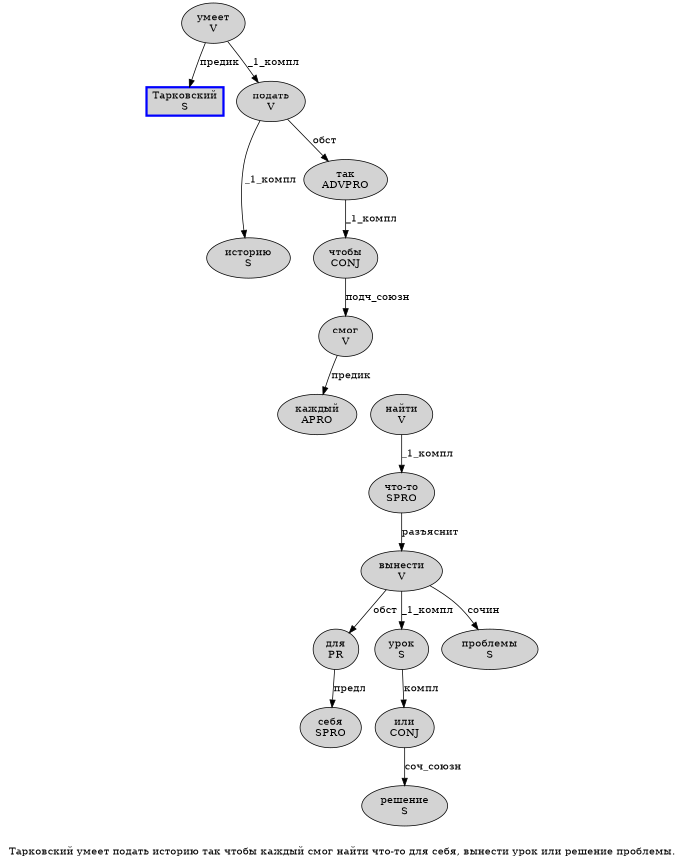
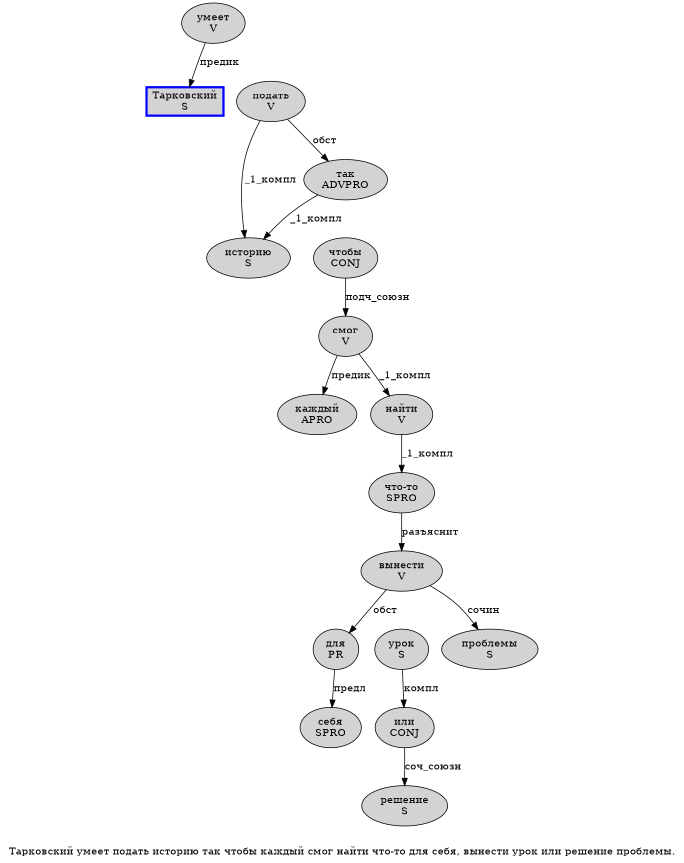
(241, 59) -> none
(346, 215) -> (292, 212)
none -> (372, 372)
(402, 606) -> none
